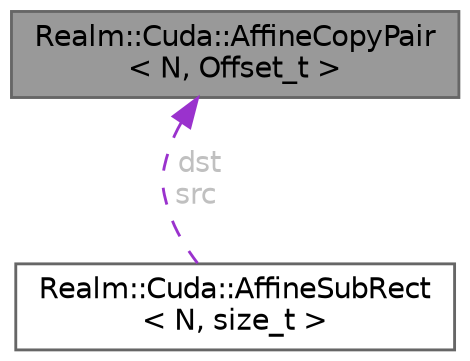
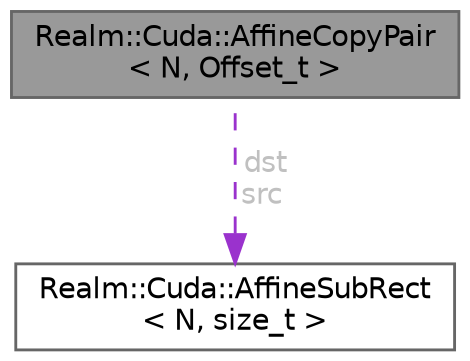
(164, 195) -> (235, 166)
